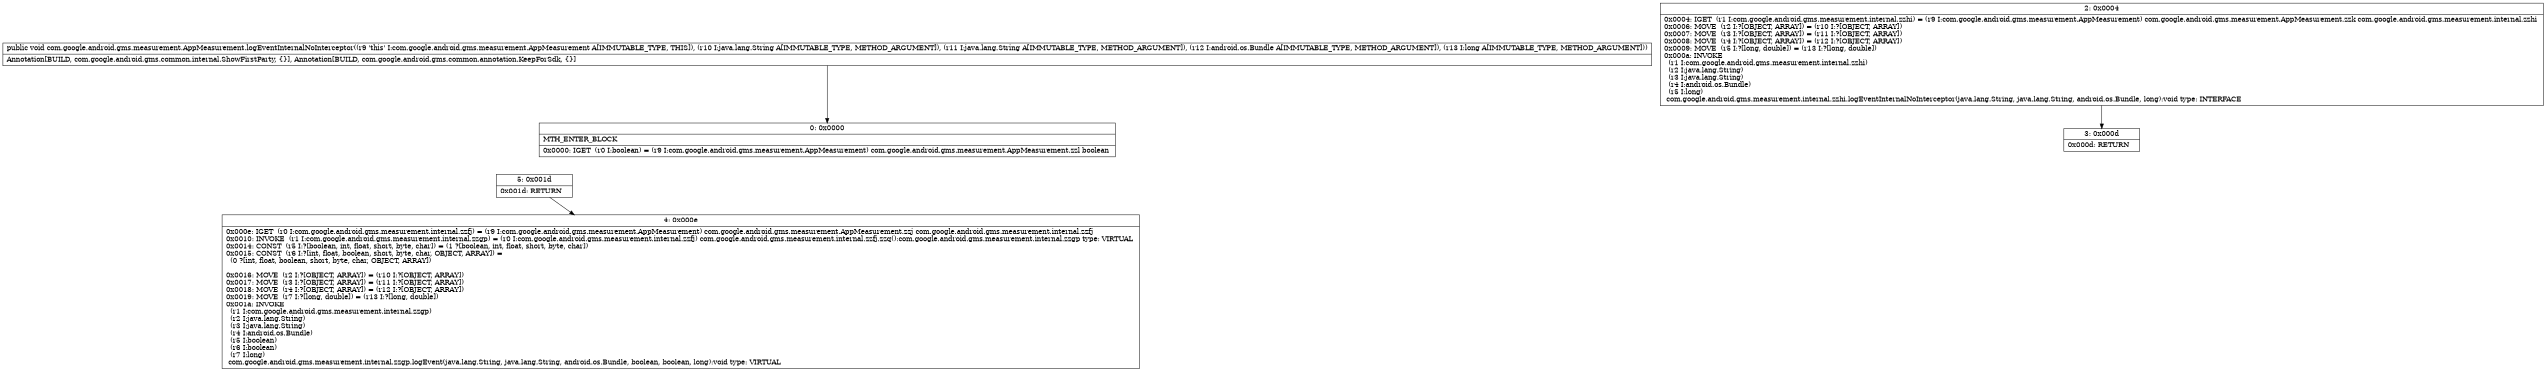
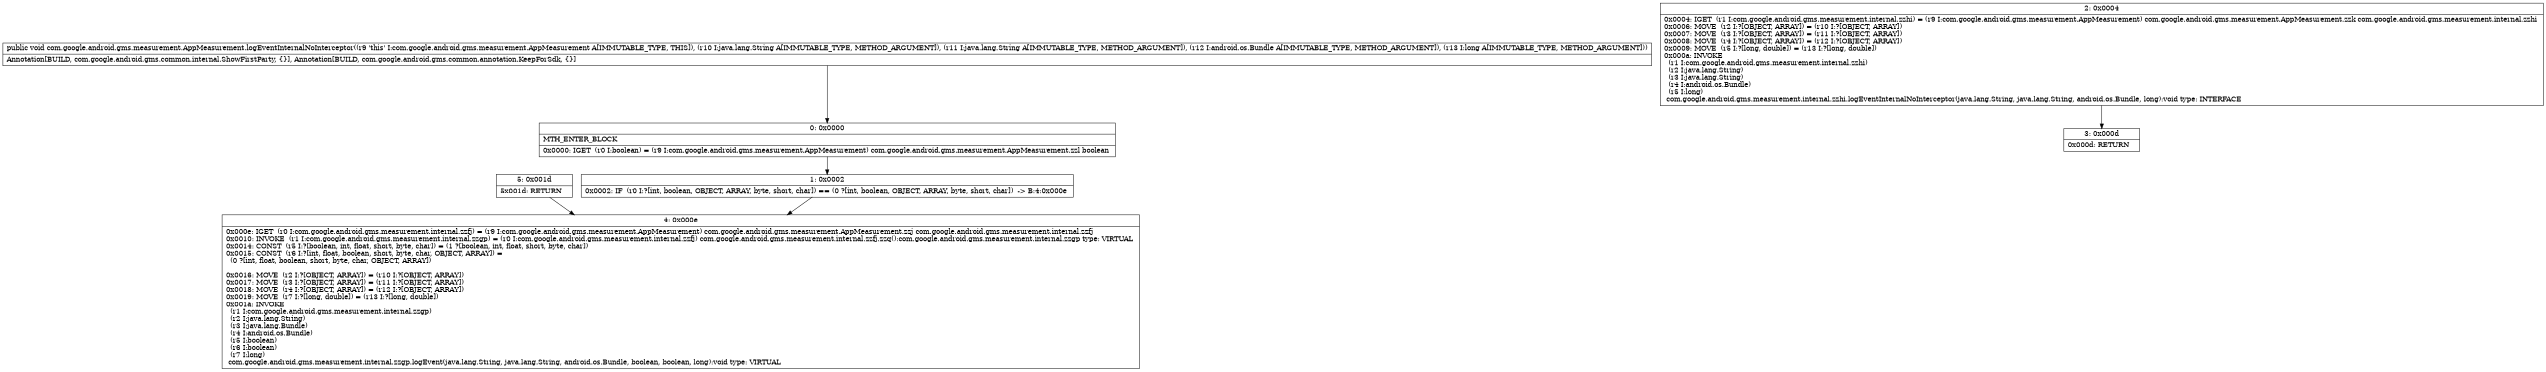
none -> (827, 186)
(534, 191) -> (534, 191)
(266, 326) -> (267, 326)
